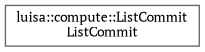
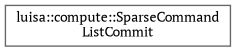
(102, 26) -> (118, 26)
